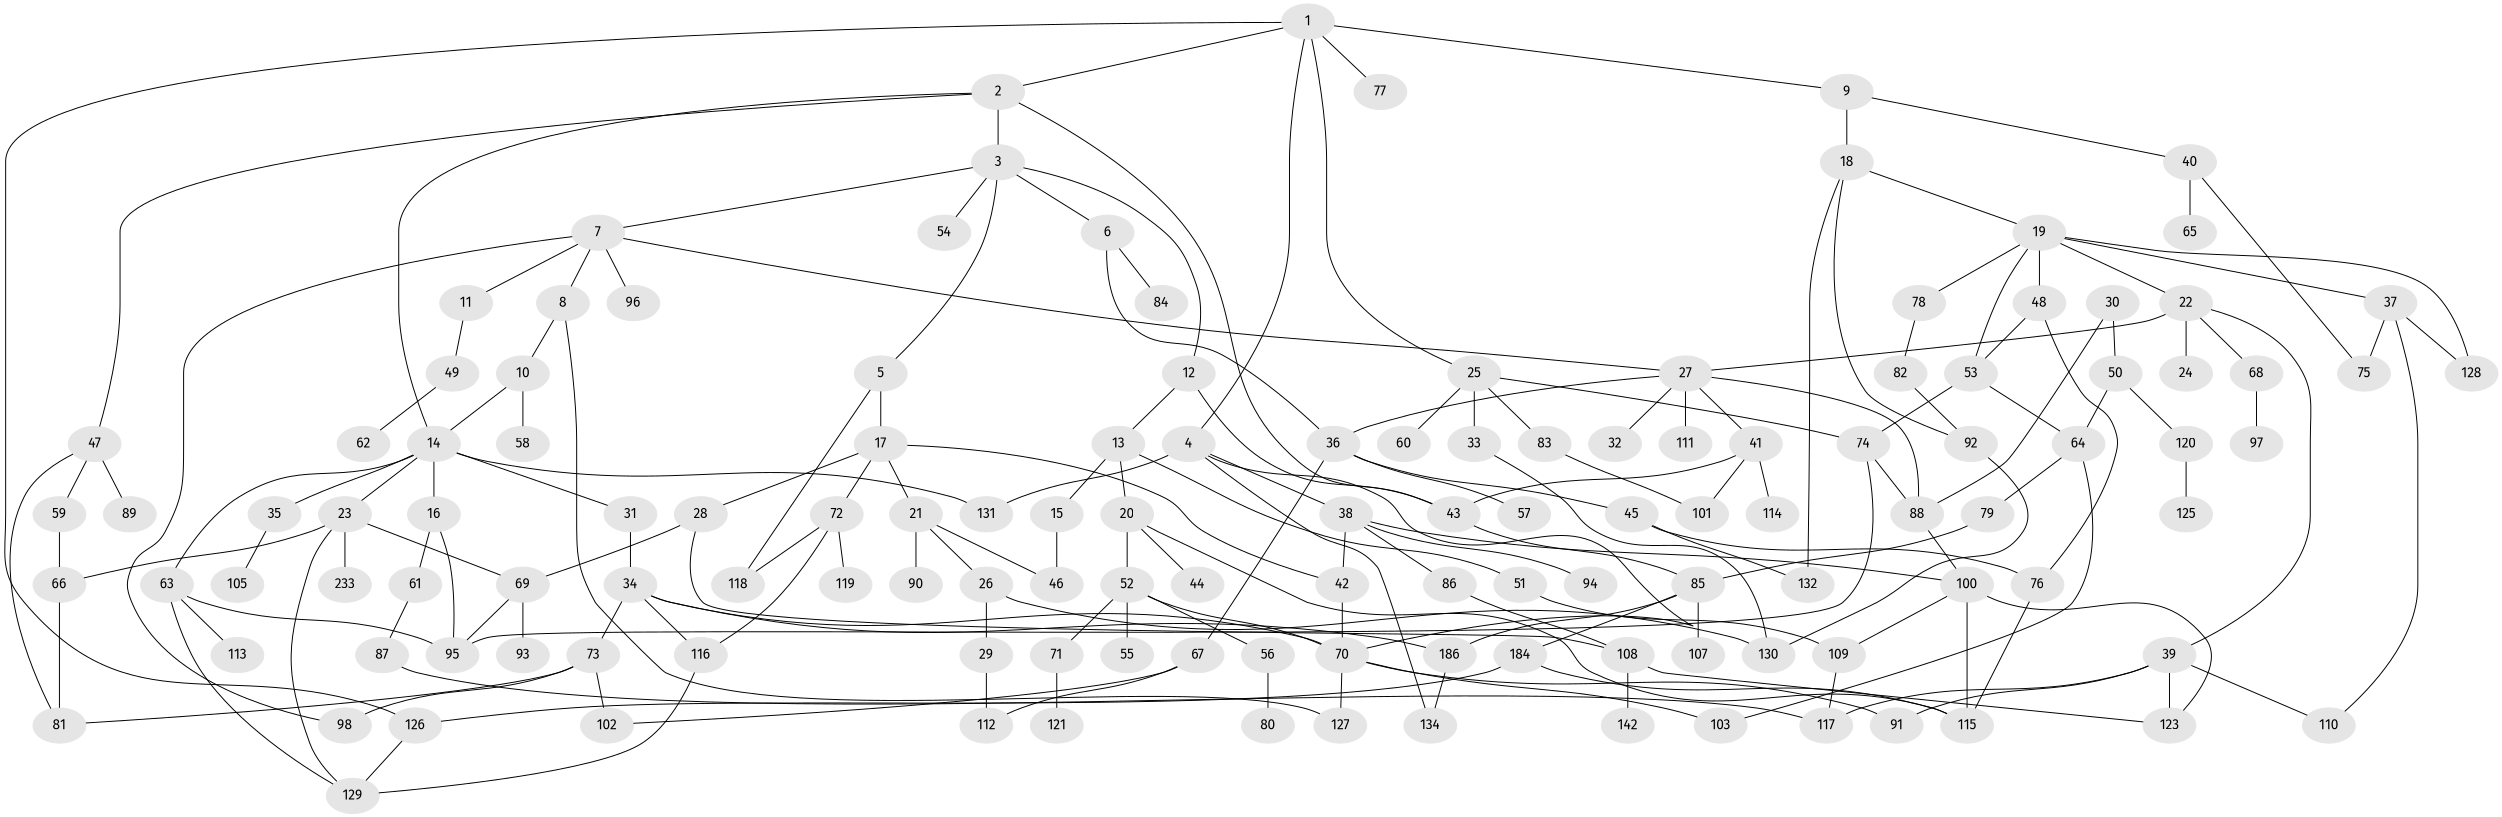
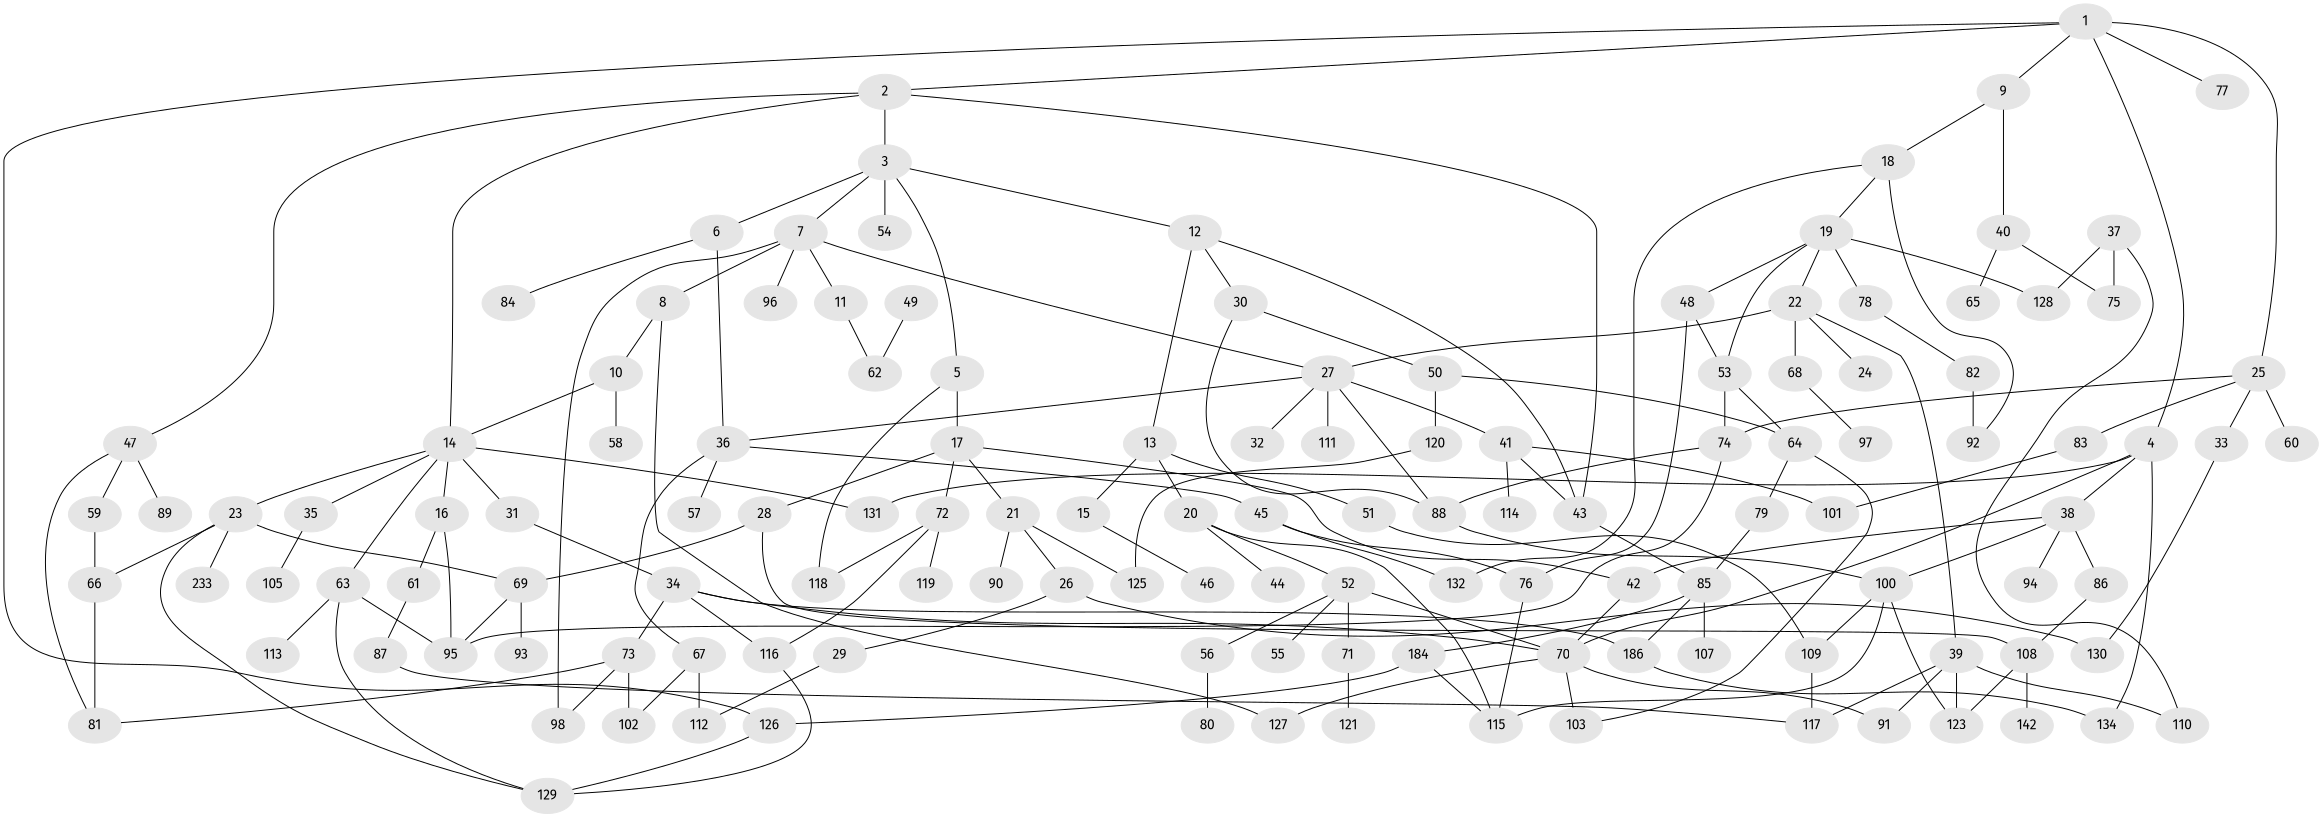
none -> (1218, 268)
(2215, 268) -> none
(459, 338) -> (858, 338)
(986, 549) -> (1075, 549)
(1937, 565) -> none
